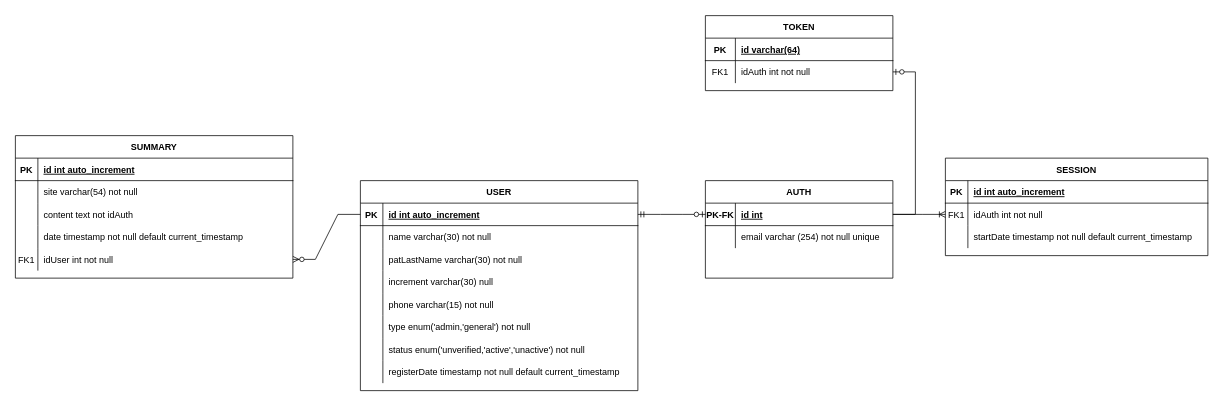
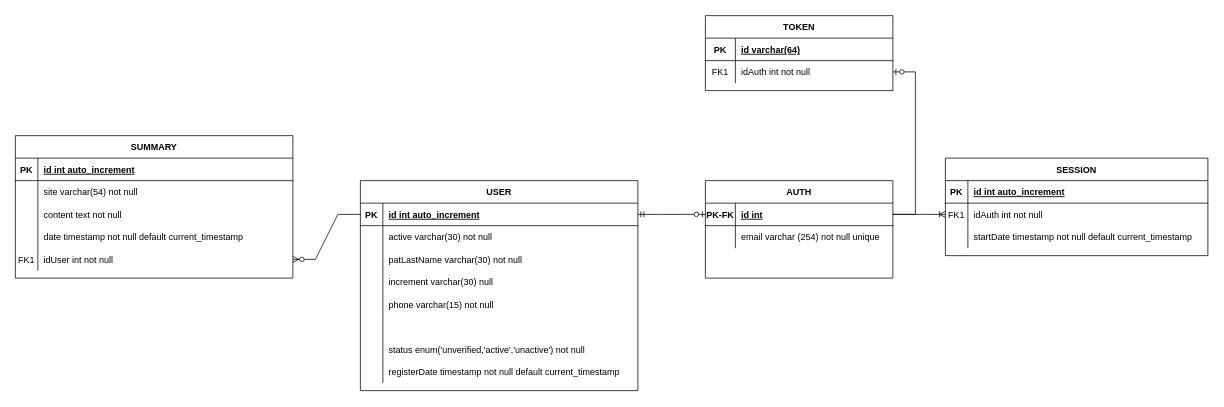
(97, 215) -> (91, 215)
(446, 237) -> (450, 237)
(510, 327) -> none
